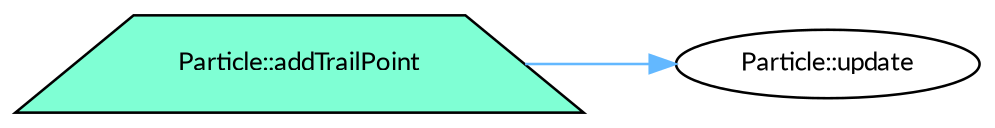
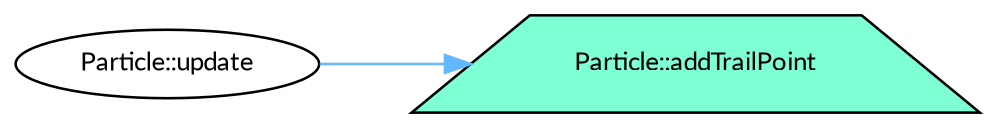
(587, 64) -> (382, 64)
